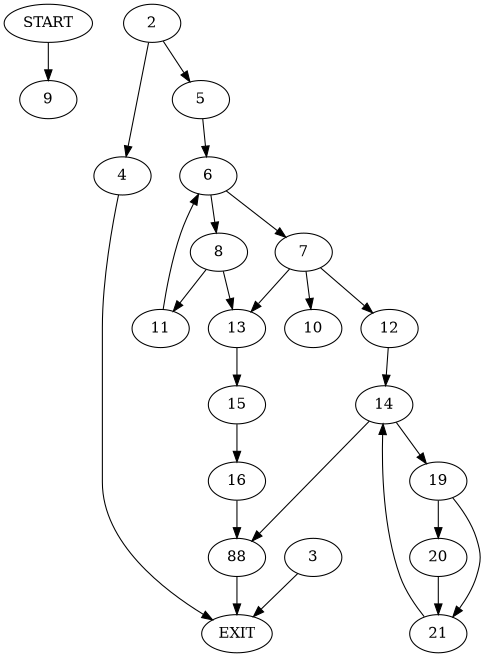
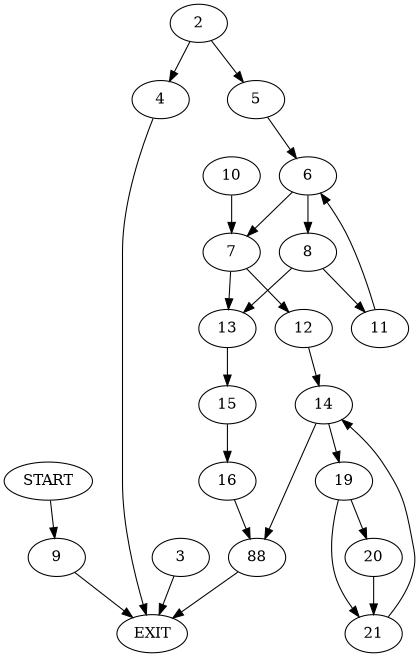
(308, 285) -> (232, 209)
none -> (99, 592)
